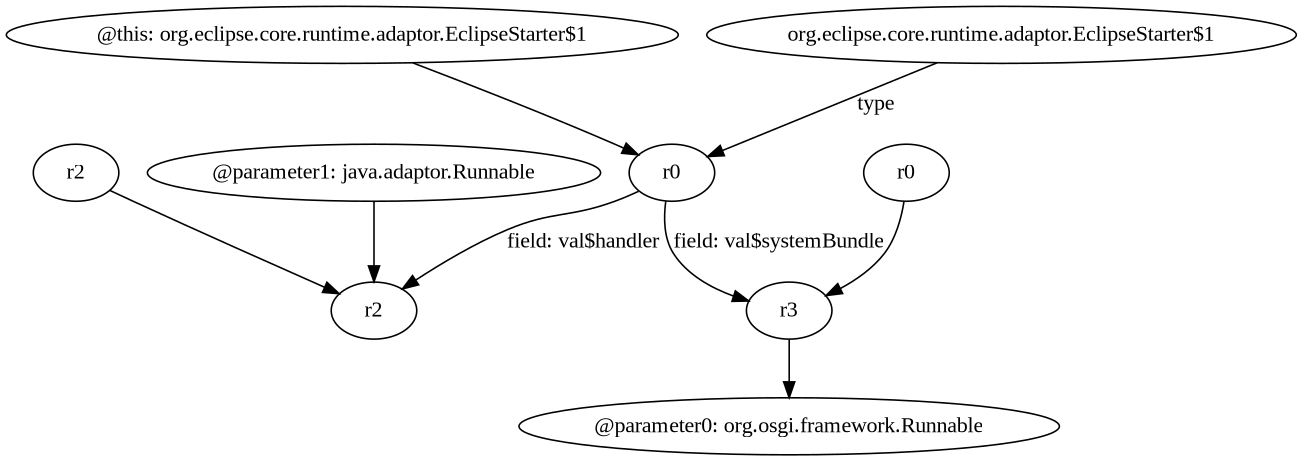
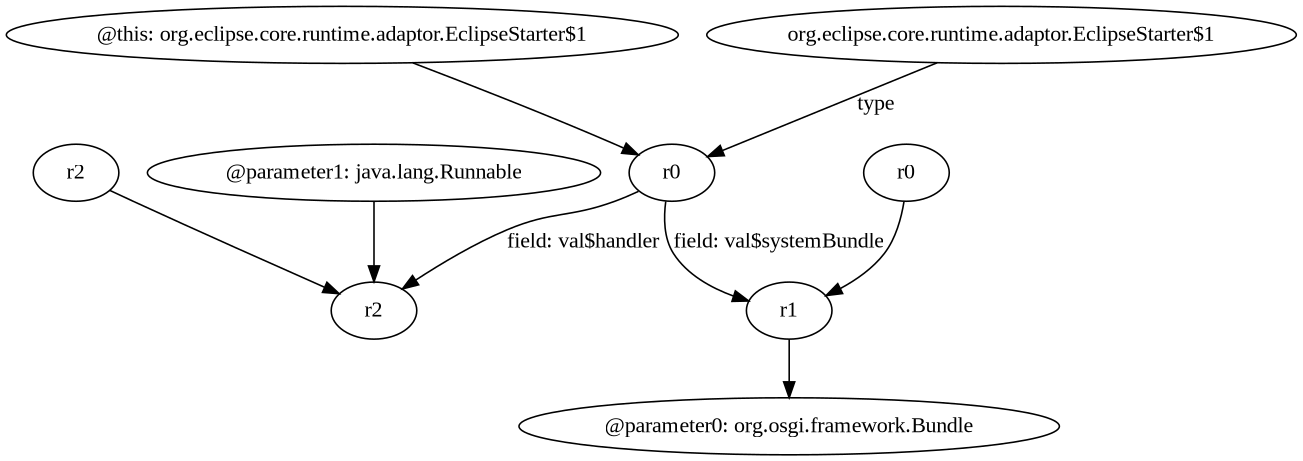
(374, 173) -> (374, 173)
(789, 311) -> (789, 311)
(789, 426) -> (789, 426)
